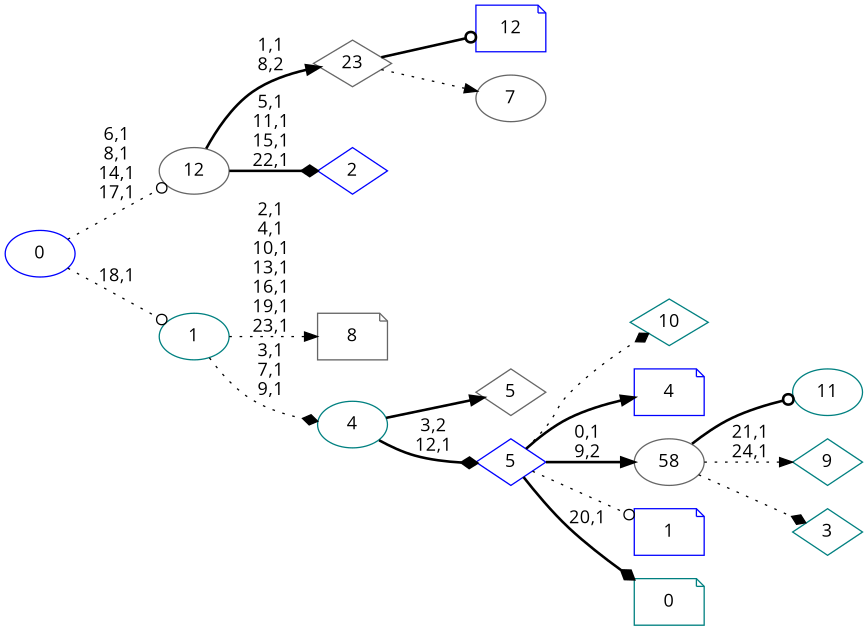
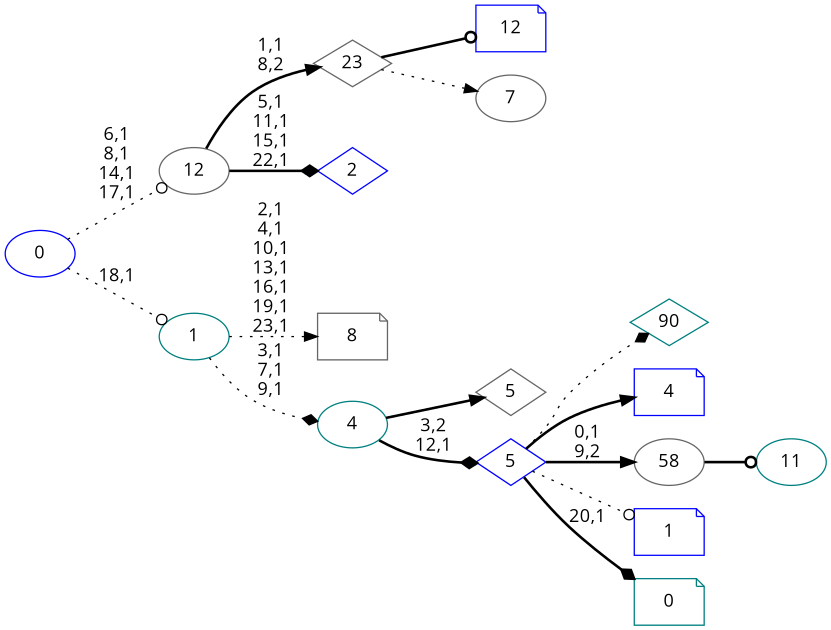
(669, 322) -> (669, 322)
(828, 462) -> none
(828, 532) -> none
